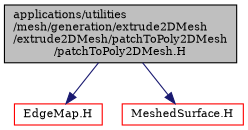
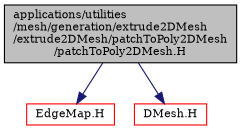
(183, 114) -> (171, 114)
